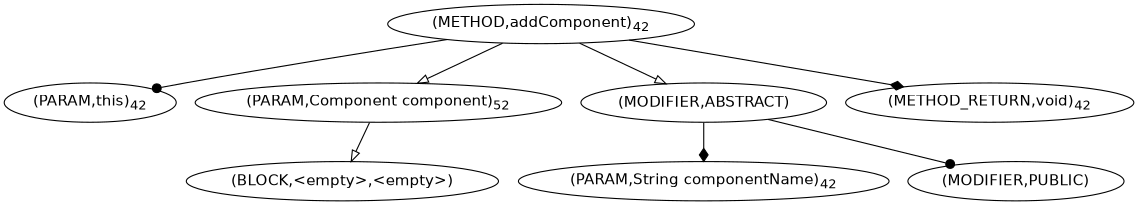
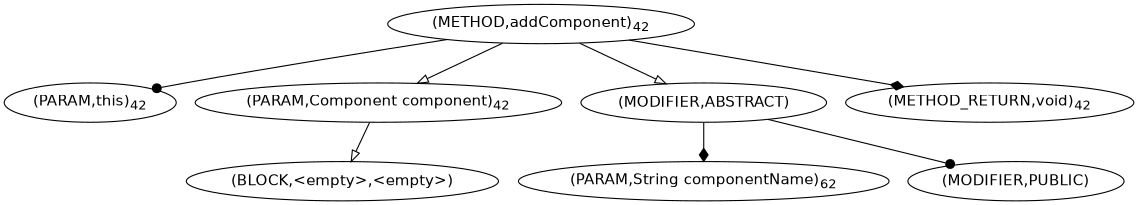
(502, 101) -> (502, 101)
(829, 180) -> (829, 180)
